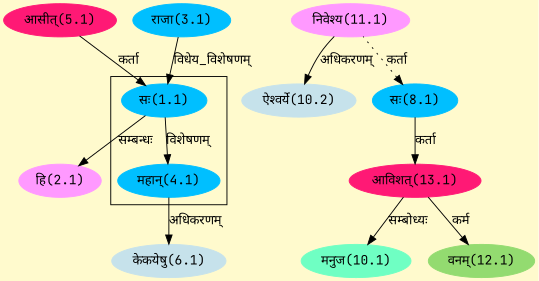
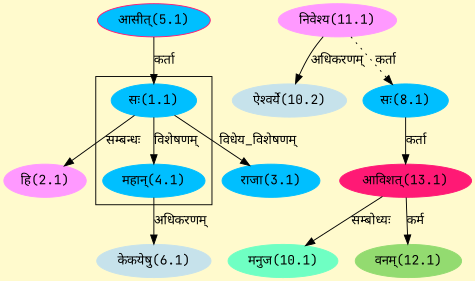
(60, 20) -> (154, 20)
(174, 56) -> (205, 136)
